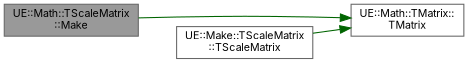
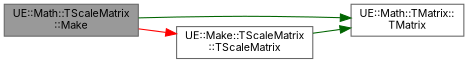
none -> (152, 31)
